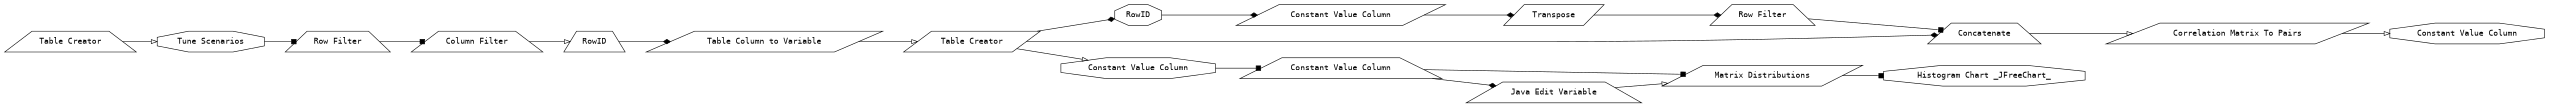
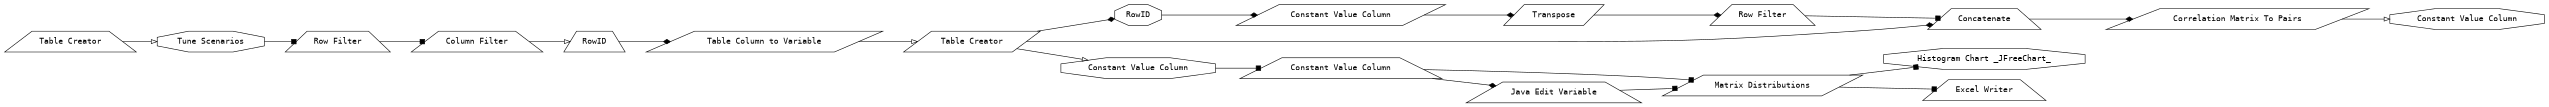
(2078, 34) -> (2078, 19)
(1638, 86) -> (1646, 89)
none -> (1984, 90)
